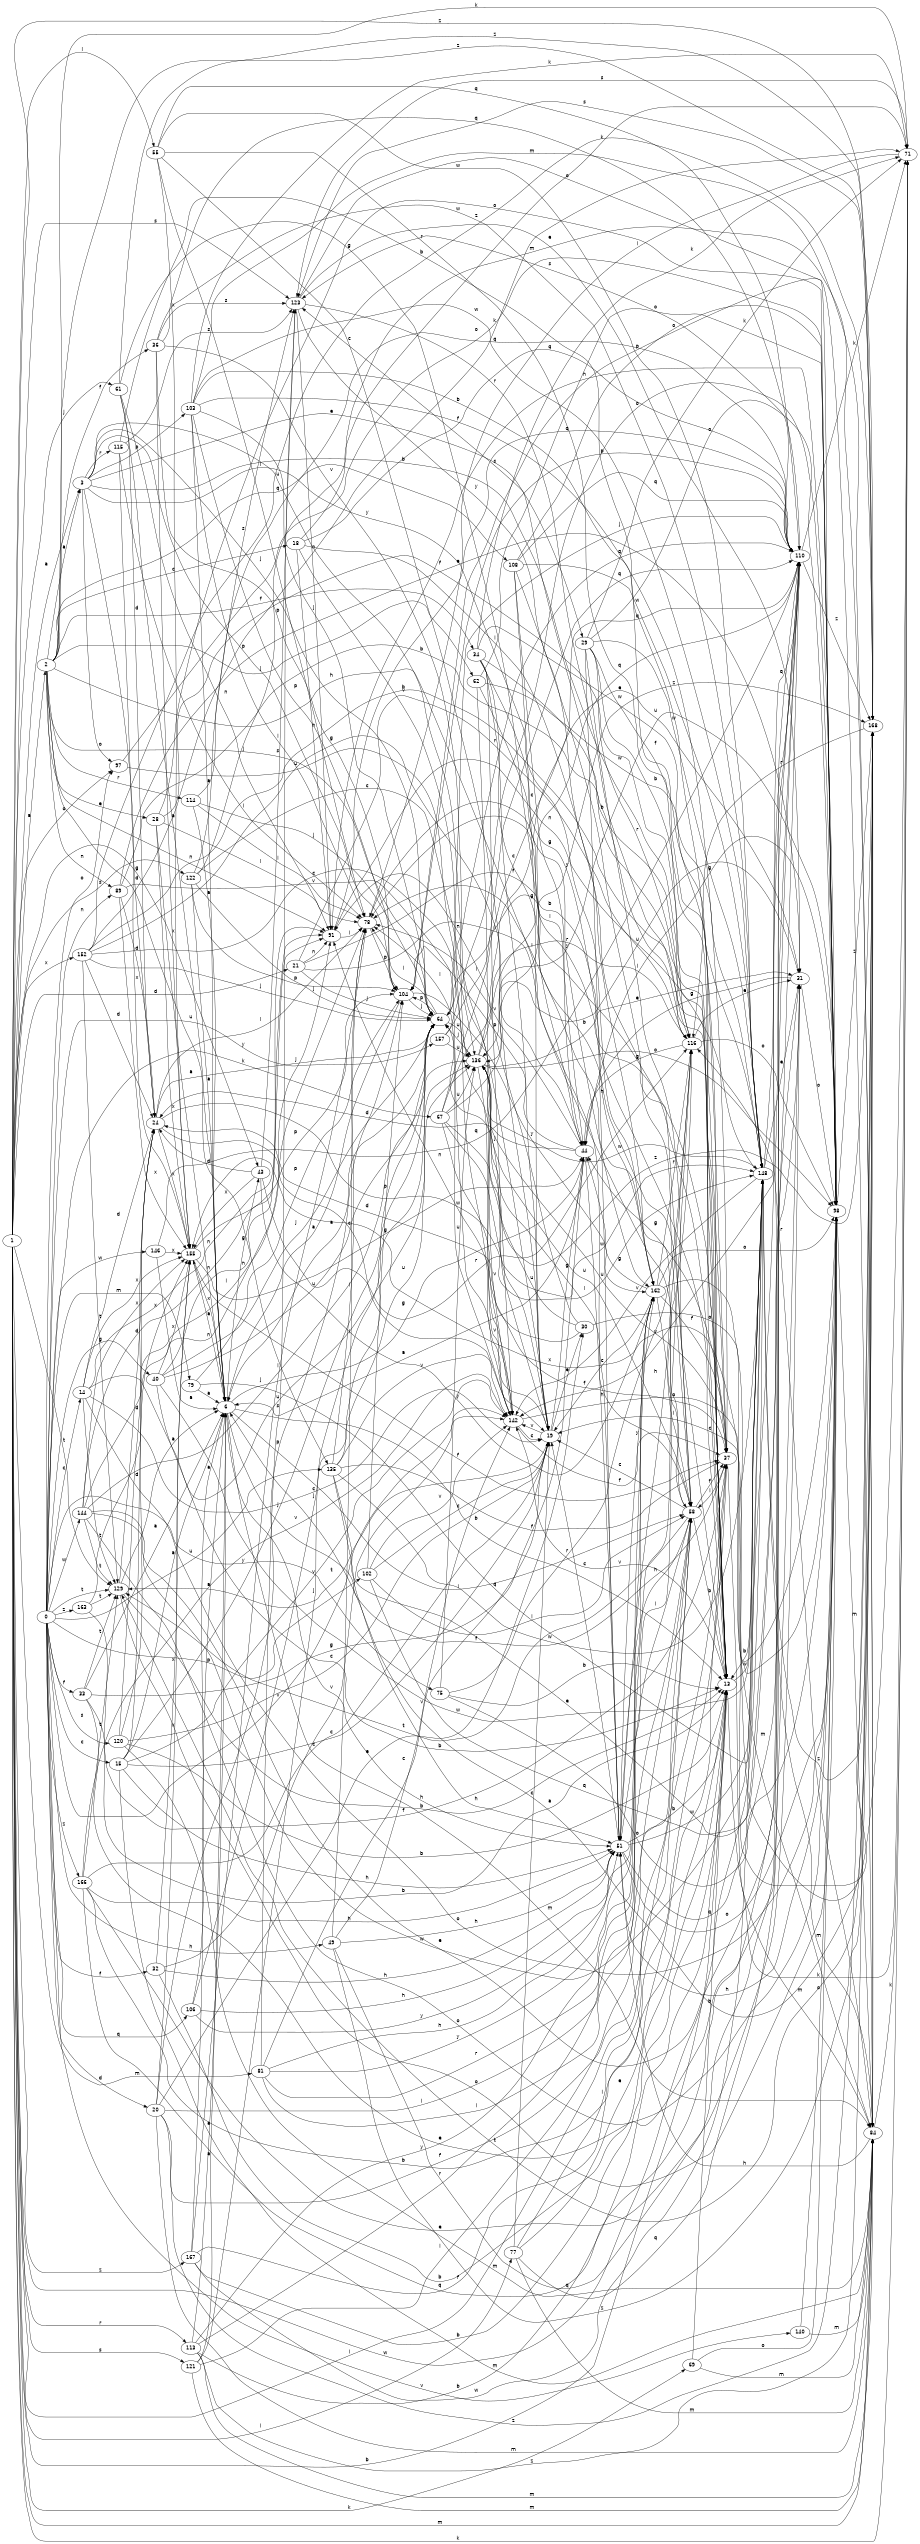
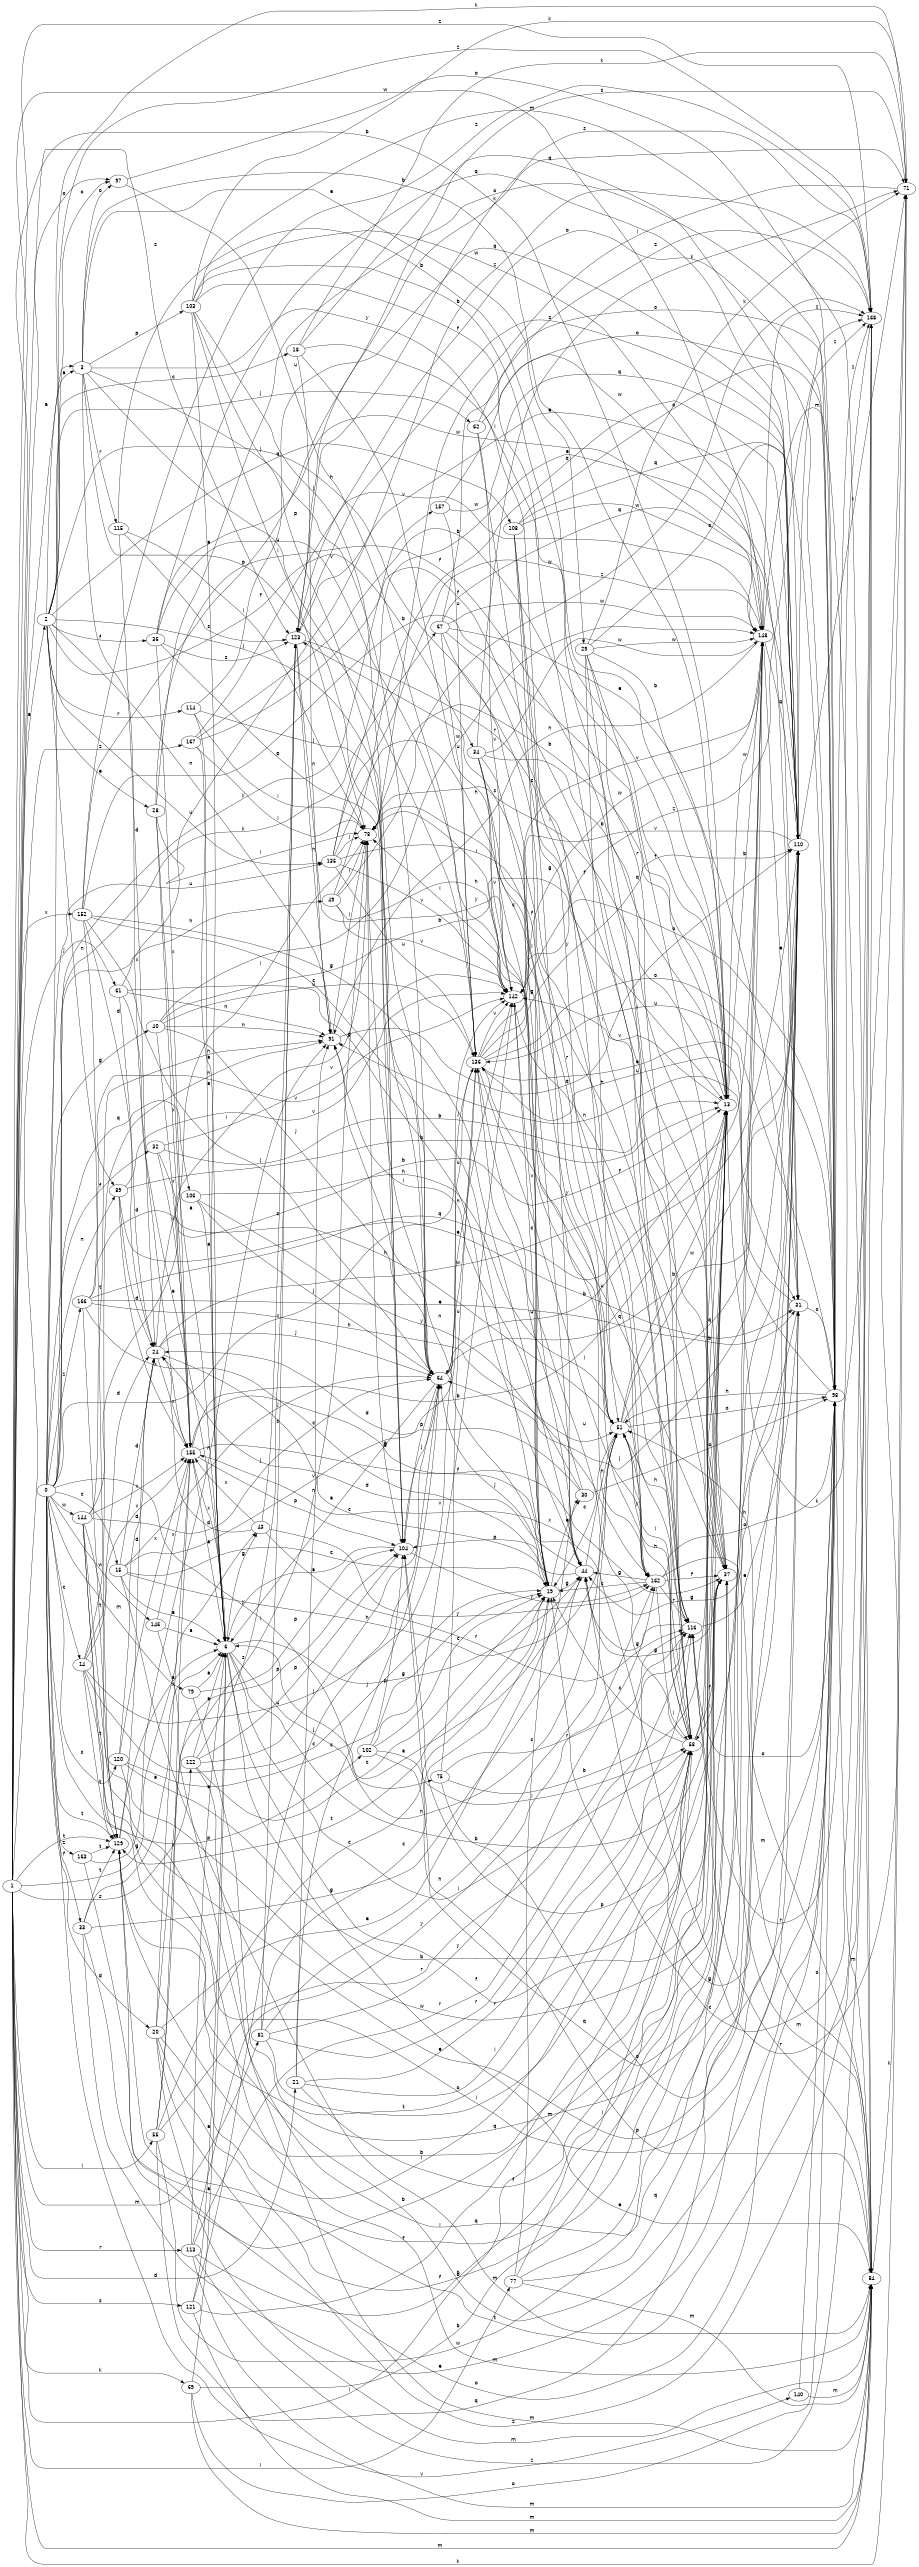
none -> (498, 1393)
(848, 1909) -> (218, 2020)
